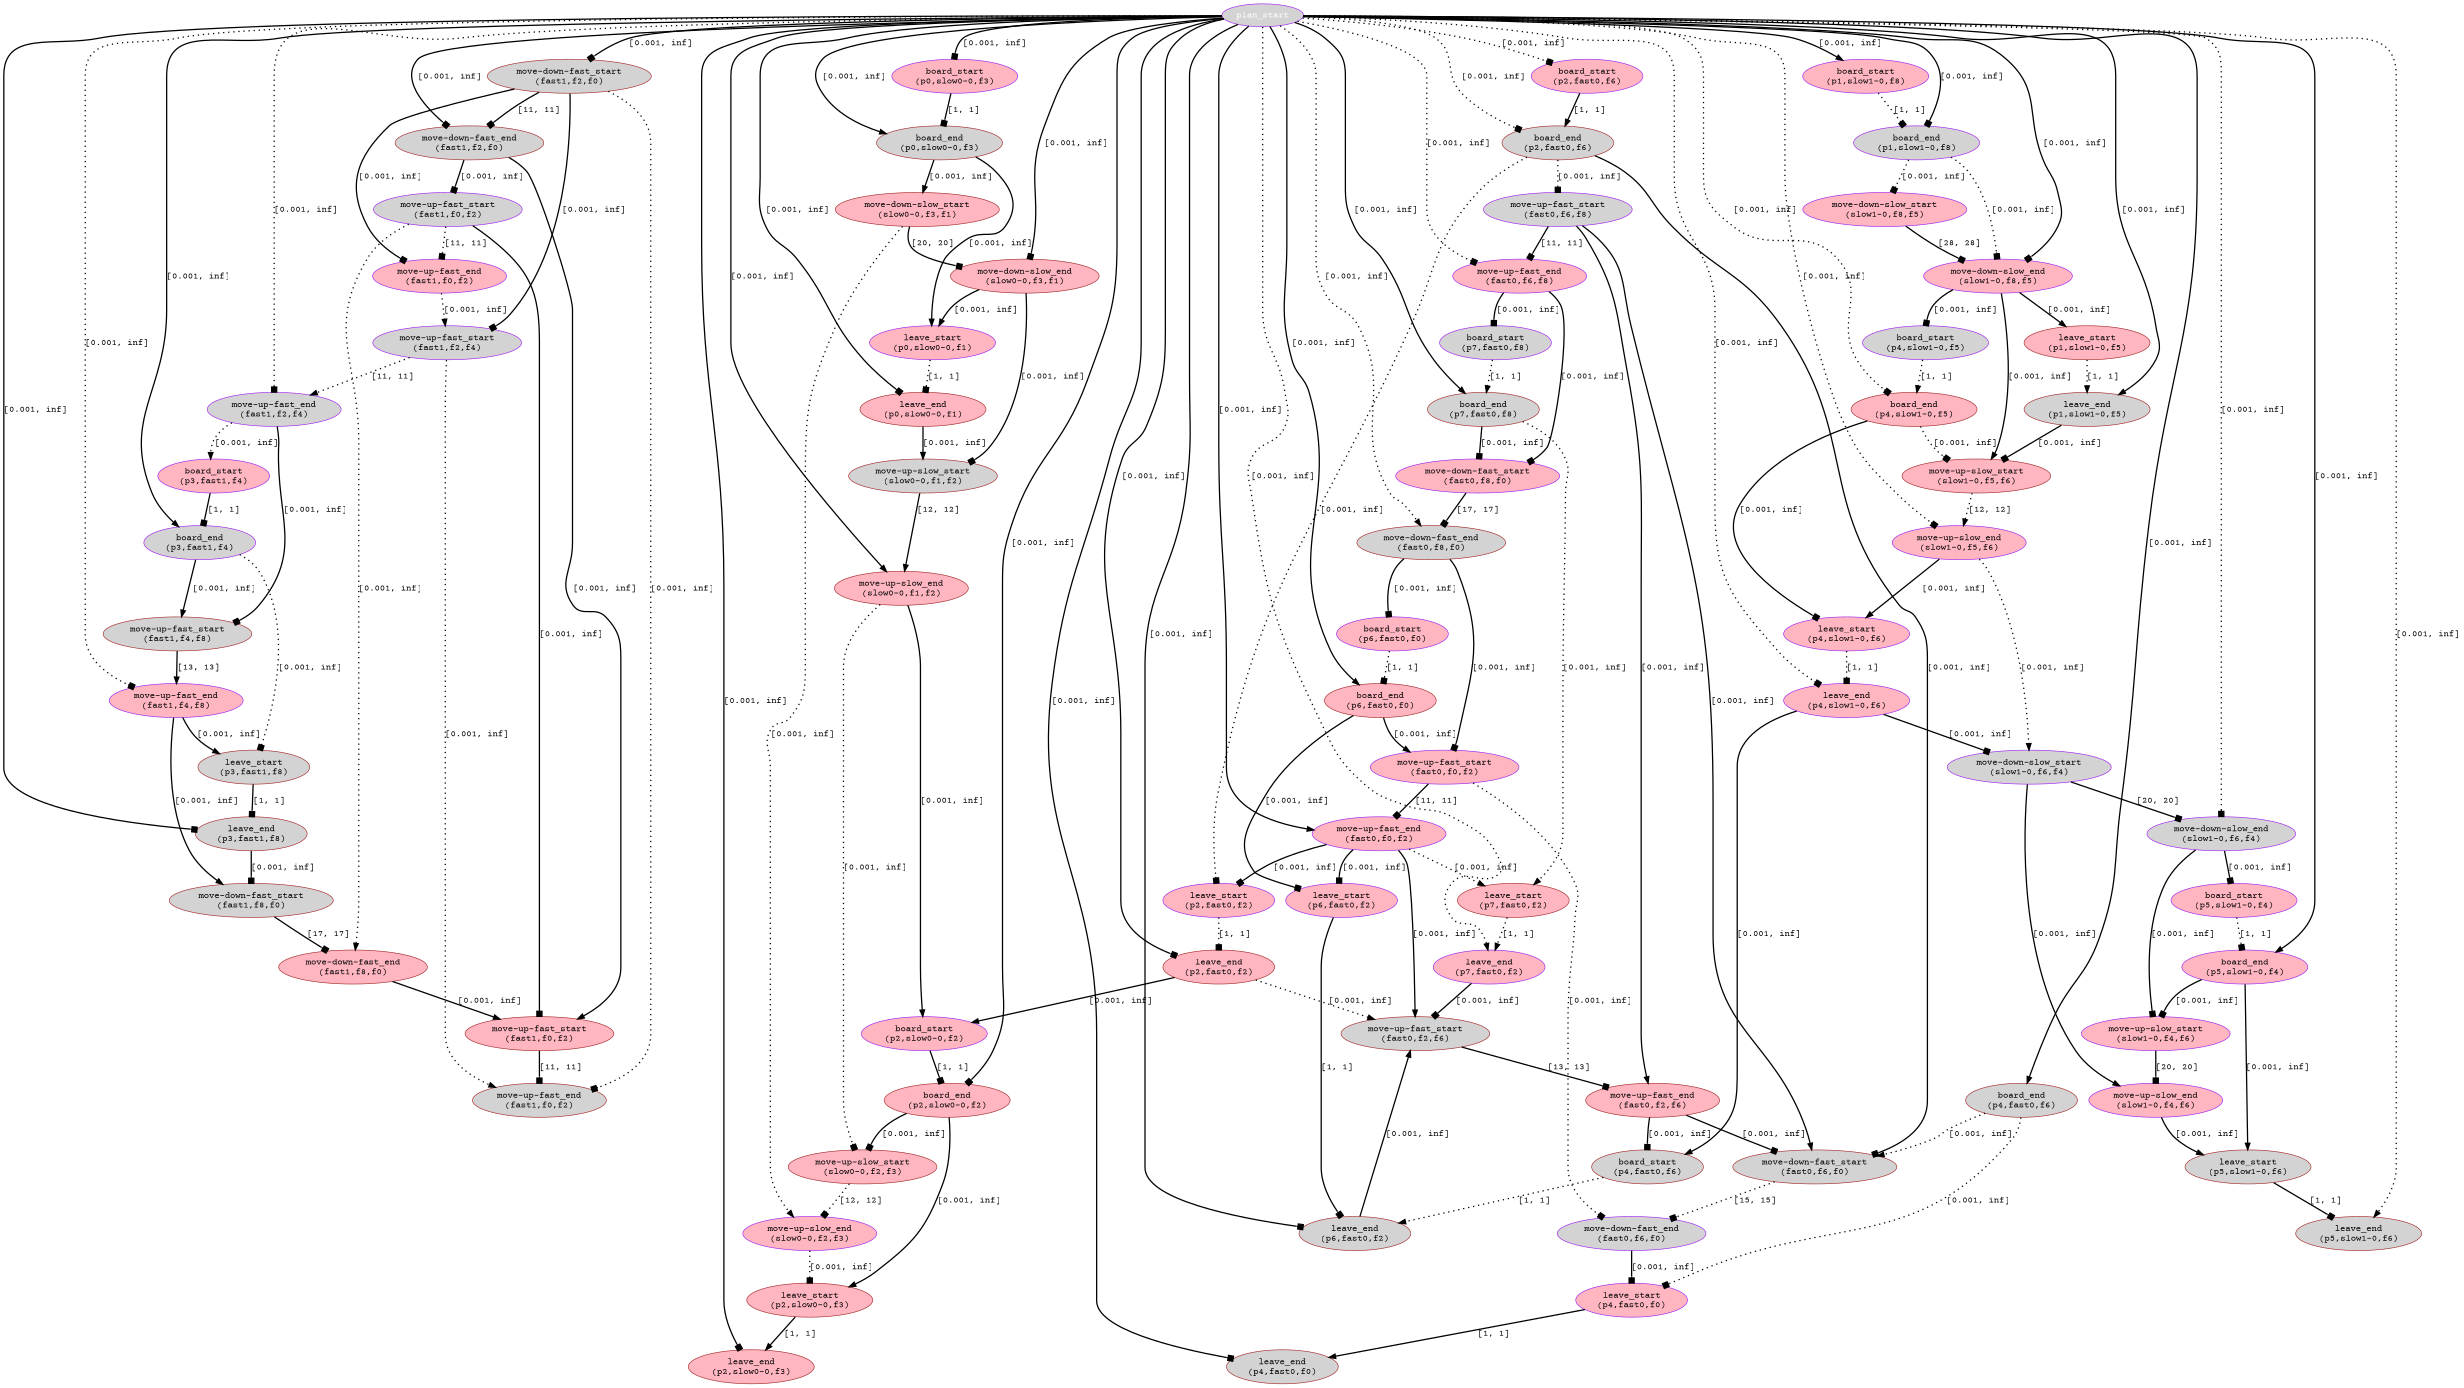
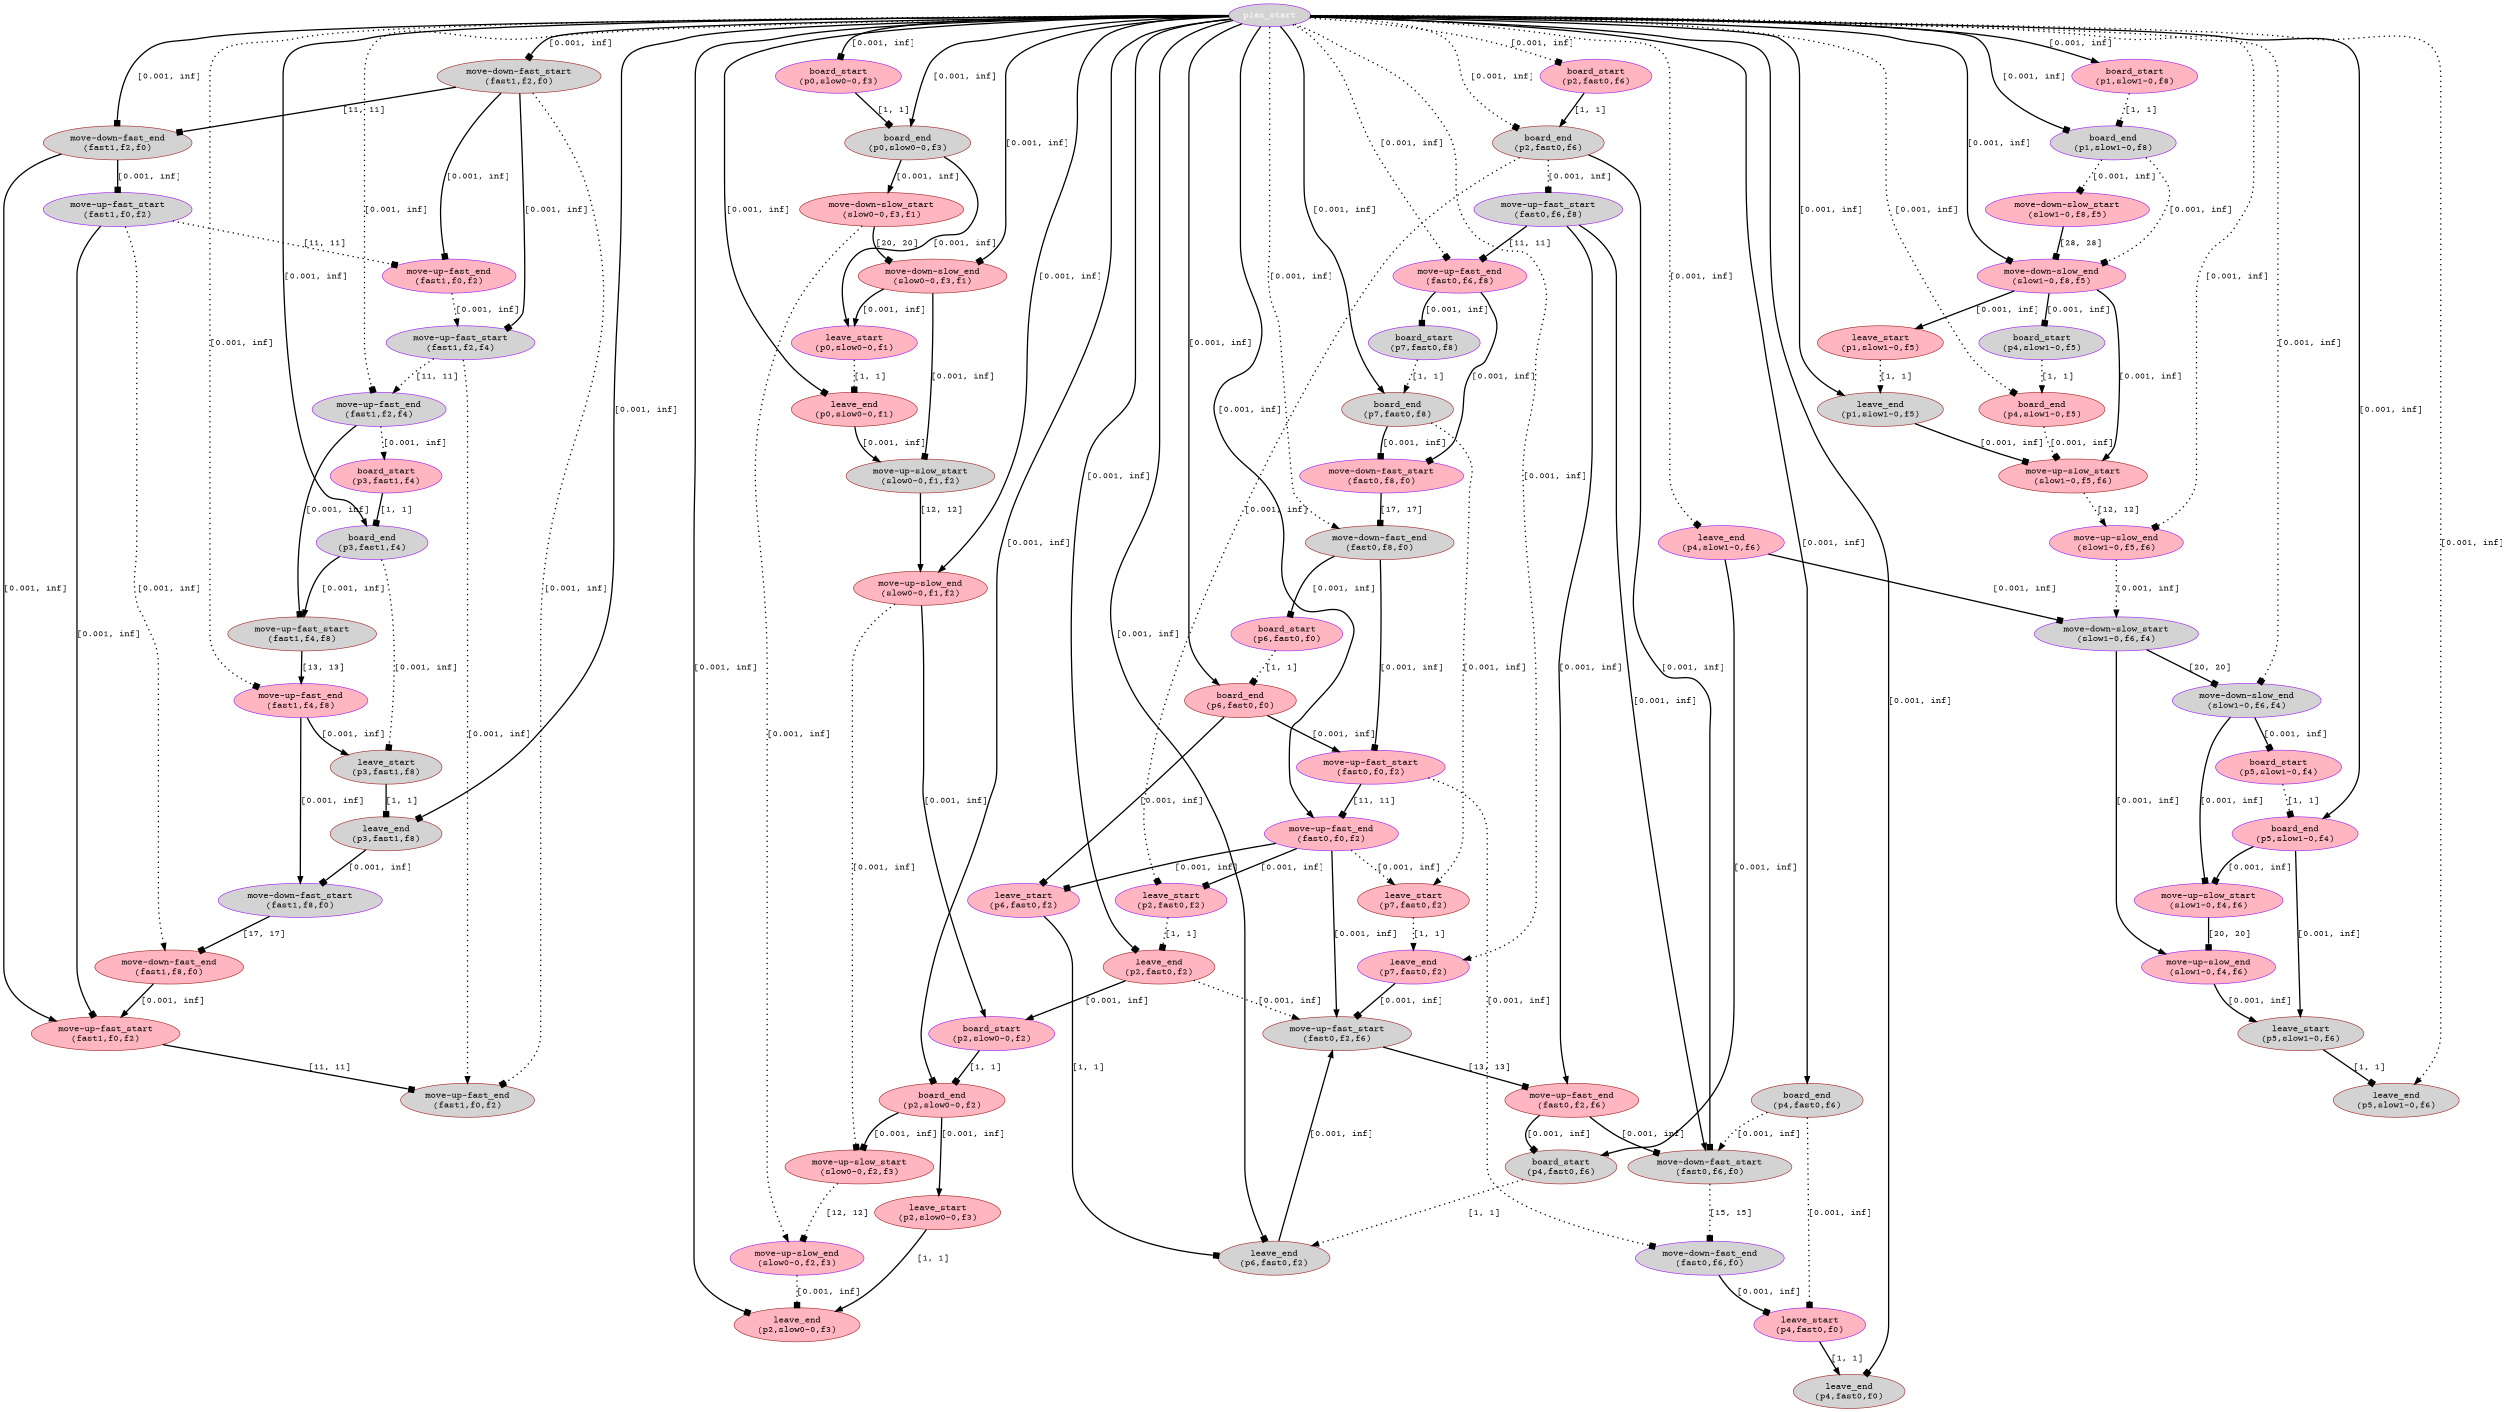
(1847, 634) -> none
(251, 900) -> (300, 900)
(810, 1264) -> (797, 1288)
